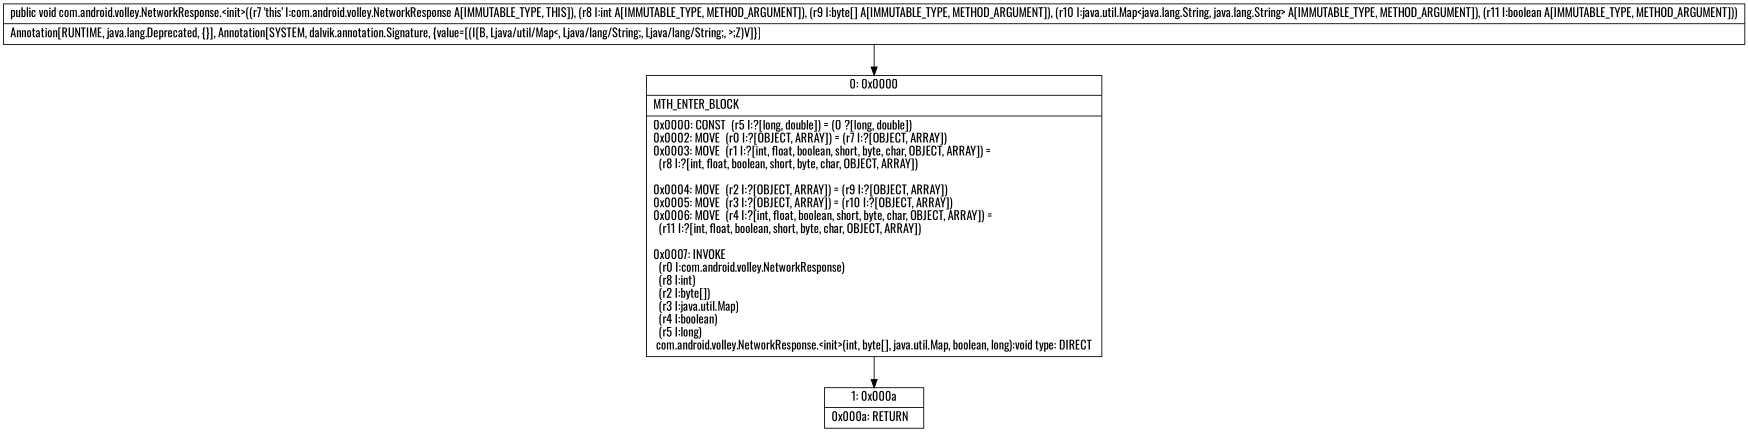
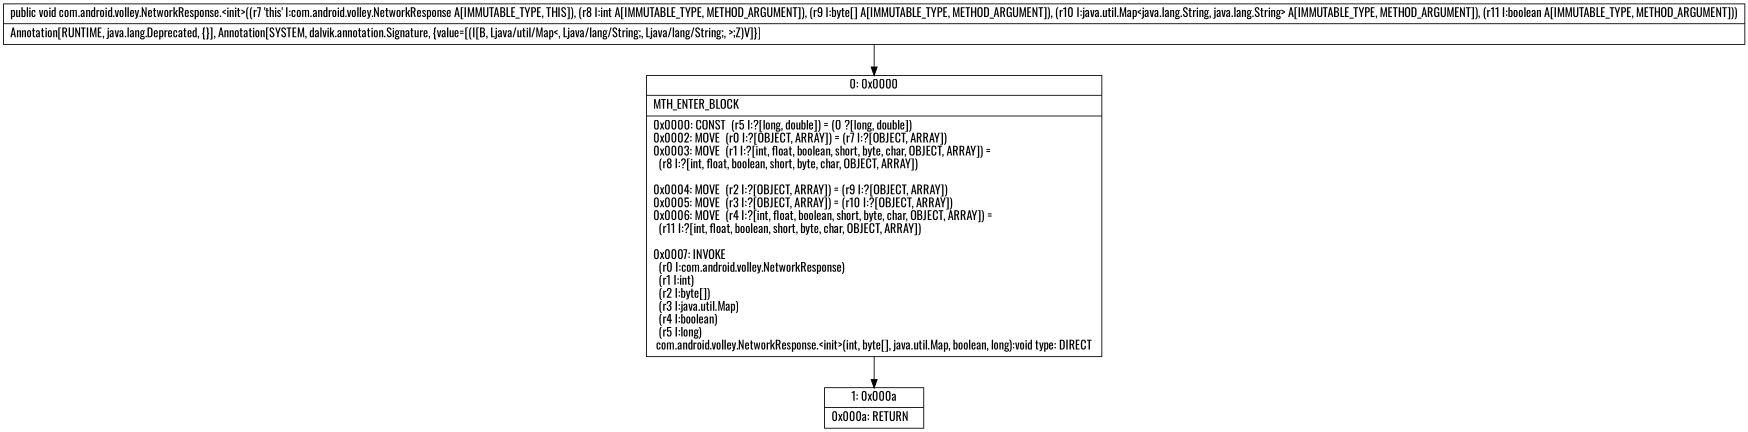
(674, 281) -> (674, 281)
